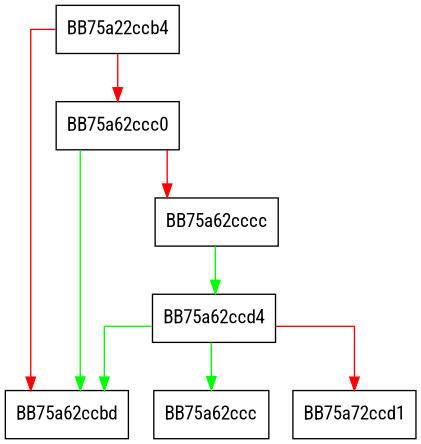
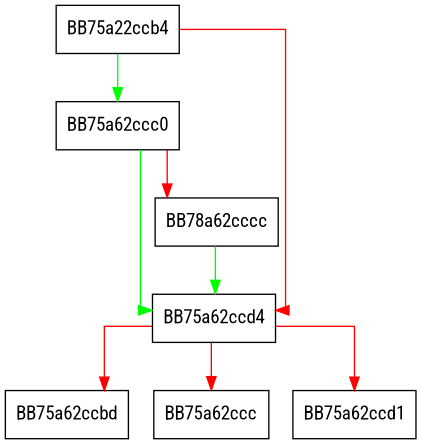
(118, 71) -> (118, 71)
(31, 191) -> (286, 117)
(217, 222) -> (217, 222)
(80, 263) -> (140, 231)
(104, 328) -> (104, 328)
(211, 360) -> (211, 360)
(354, 415) -> (354, 415)
